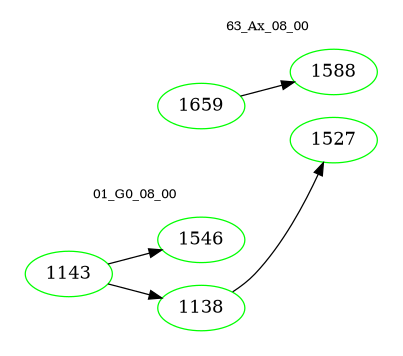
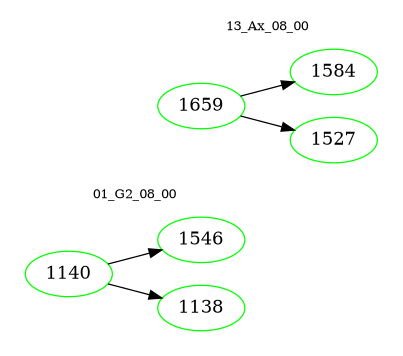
(268, 27) -> (268, 27)
(334, 72) -> (334, 72)
(135, 195) -> (135, 195)
(283, 239) -> (261, 121)
(69, 274) -> (69, 274)
